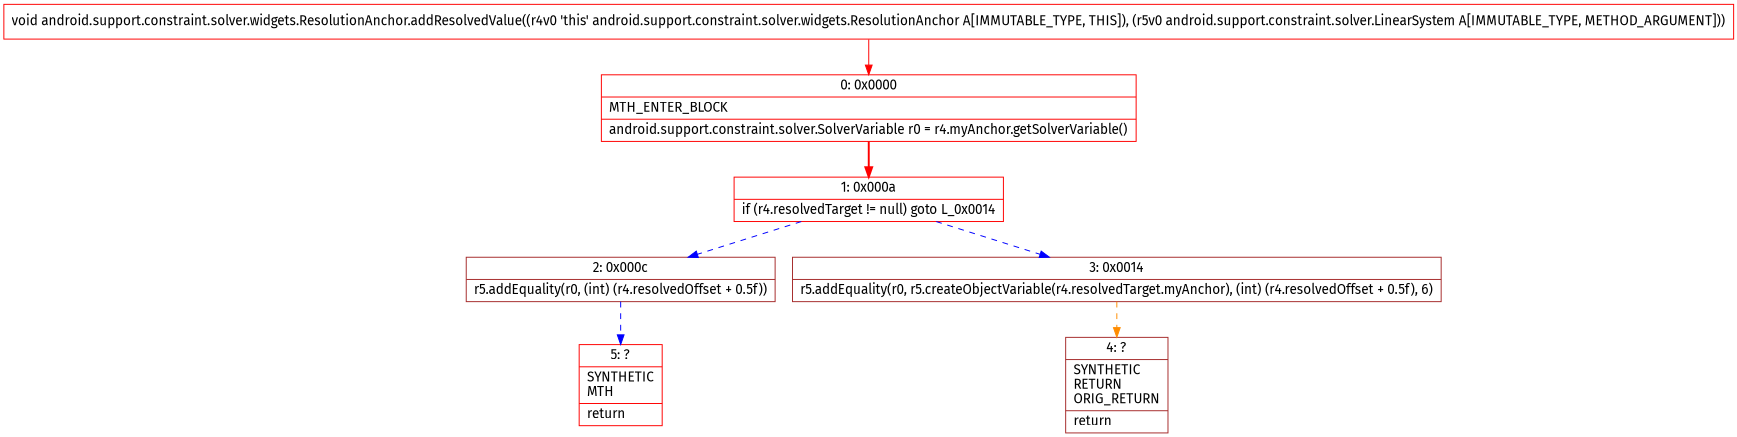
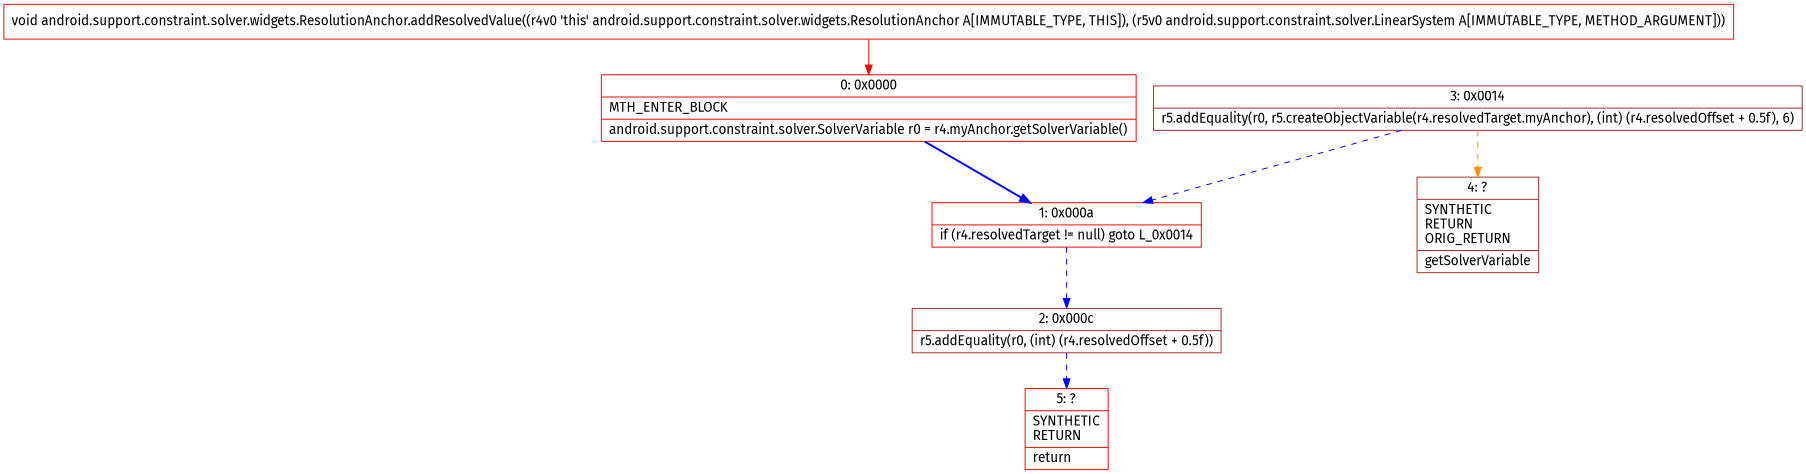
(869, 154) -> (973, 170)
(988, 238) -> (1277, 165)
(600, 392) -> (1057, 436)
(1093, 421) -> (1478, 261)
